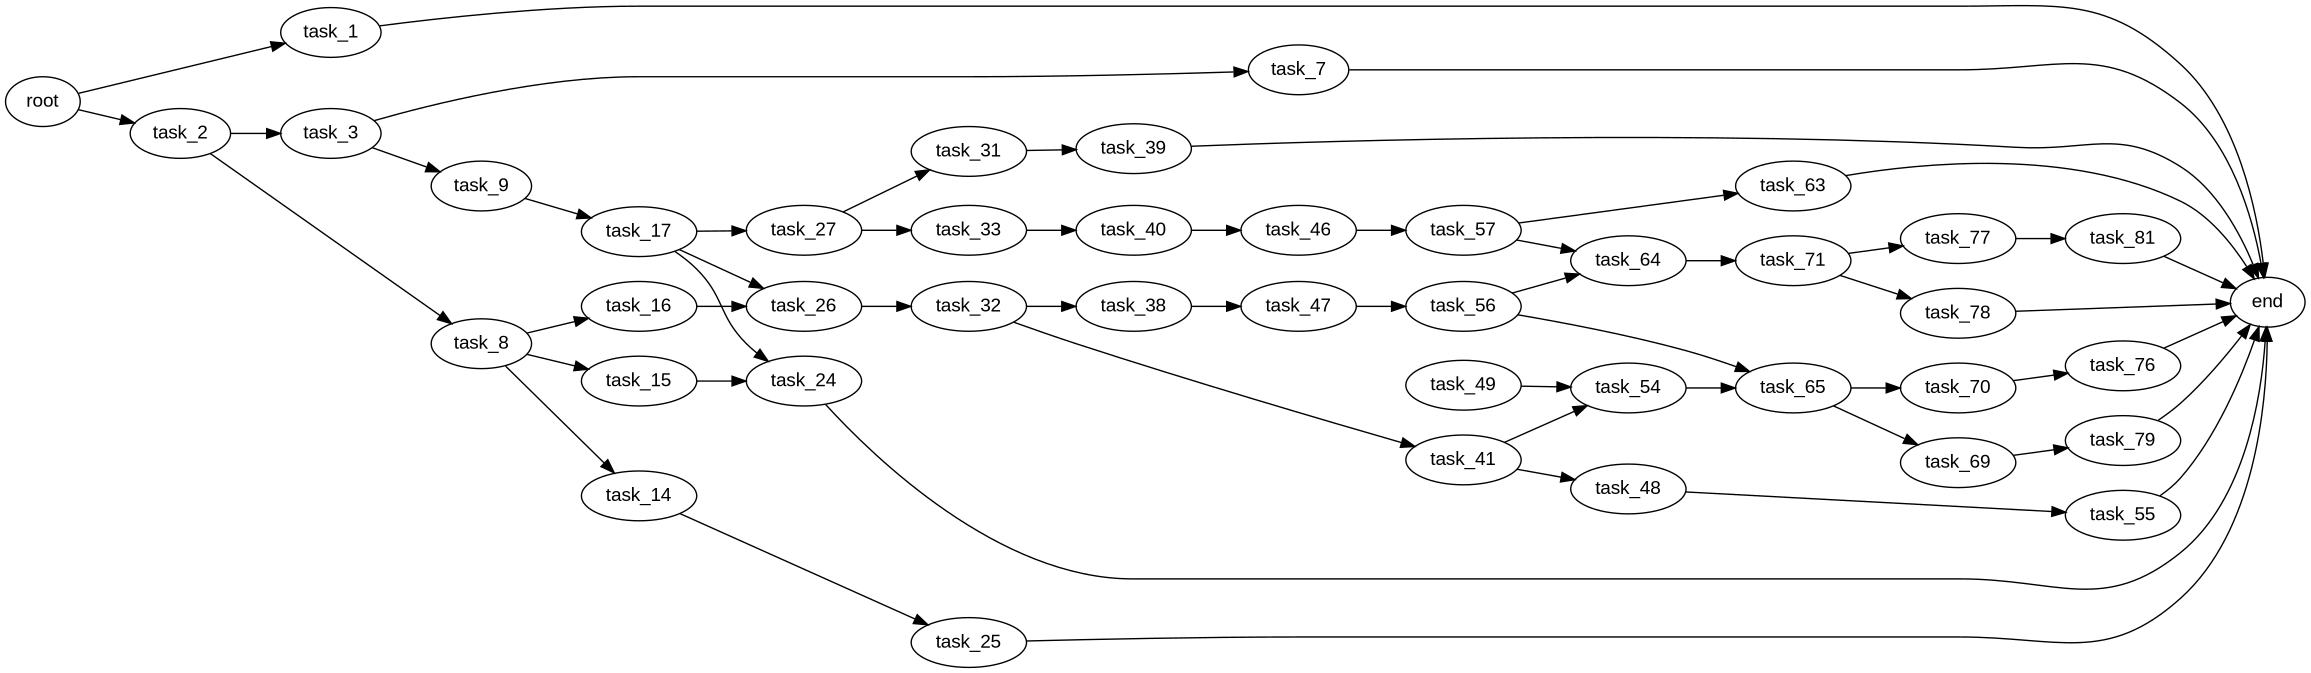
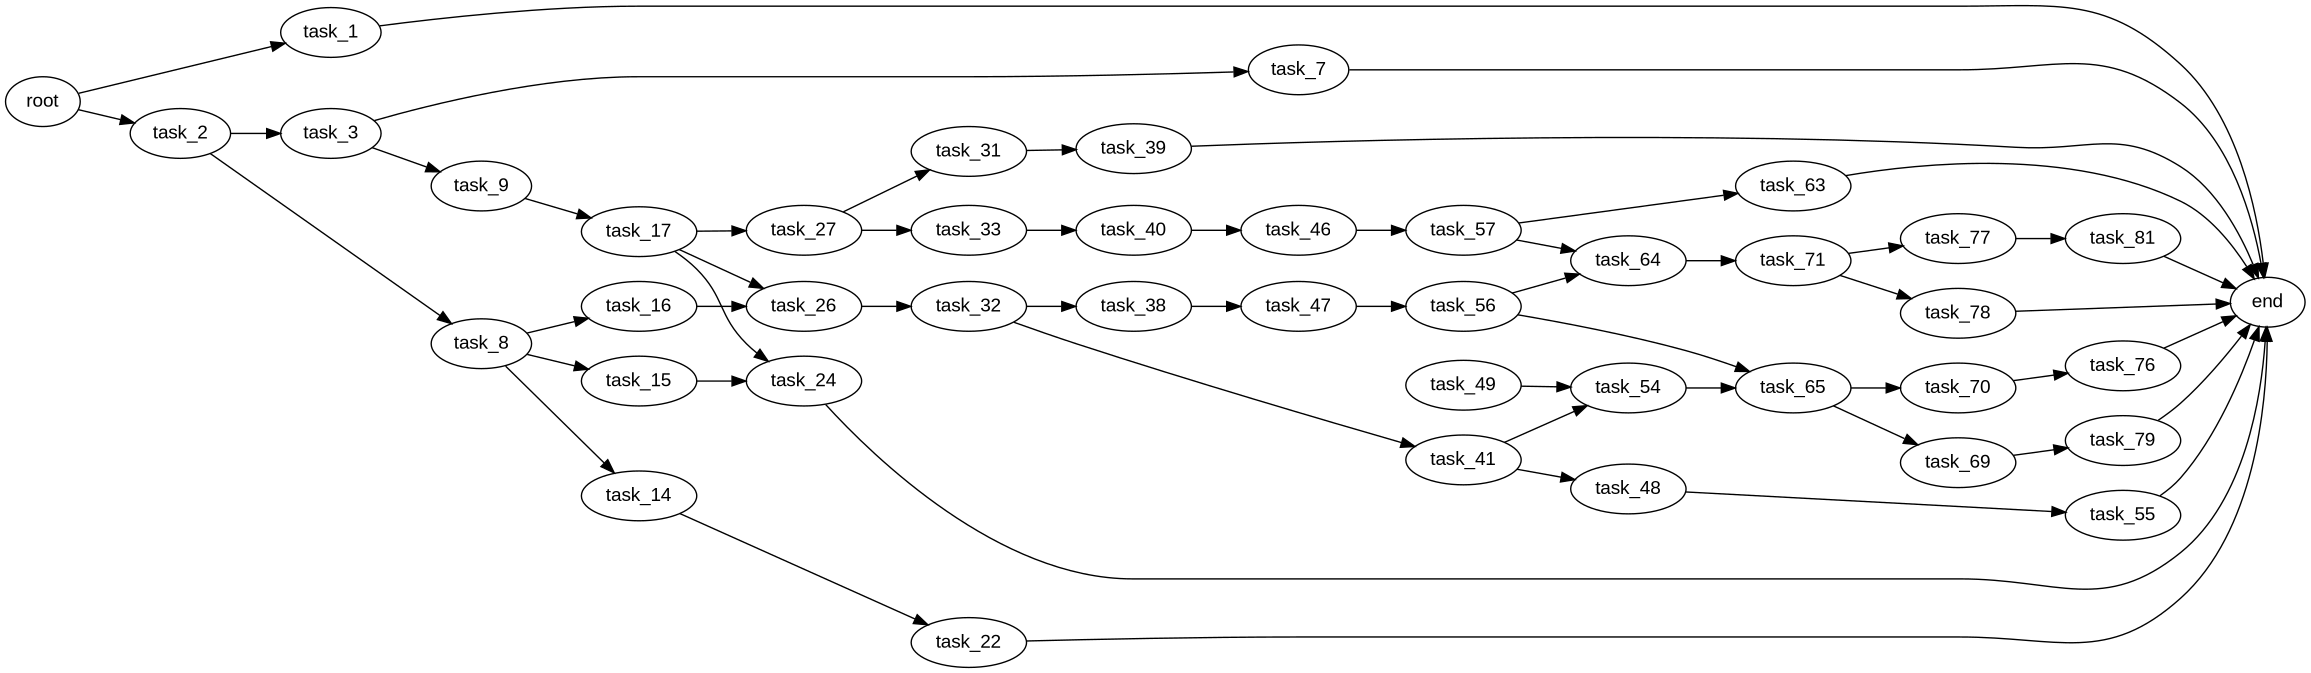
(969, 643) -> (969, 643)
